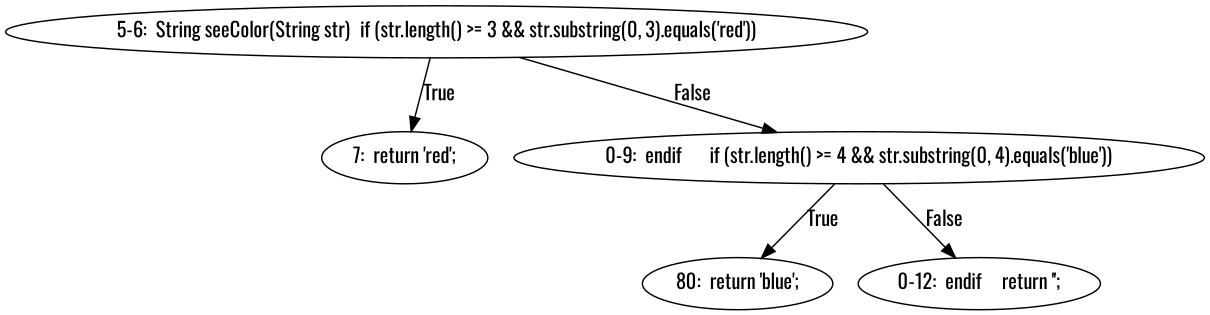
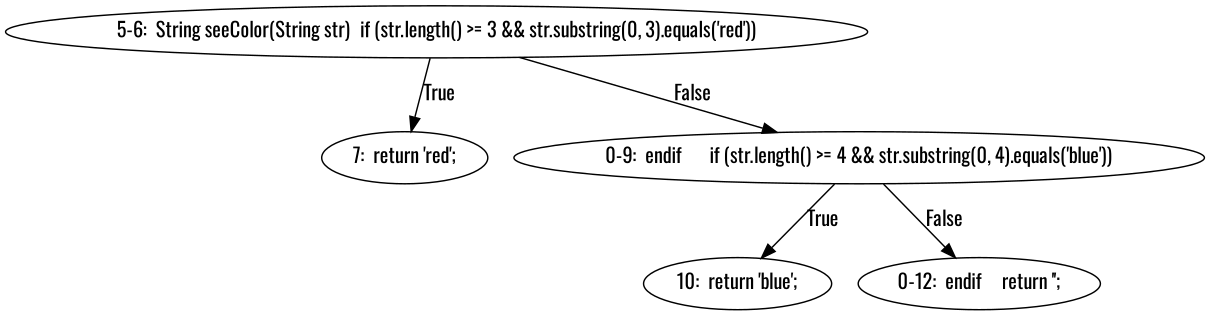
(738, 284) -> (738, 284)
